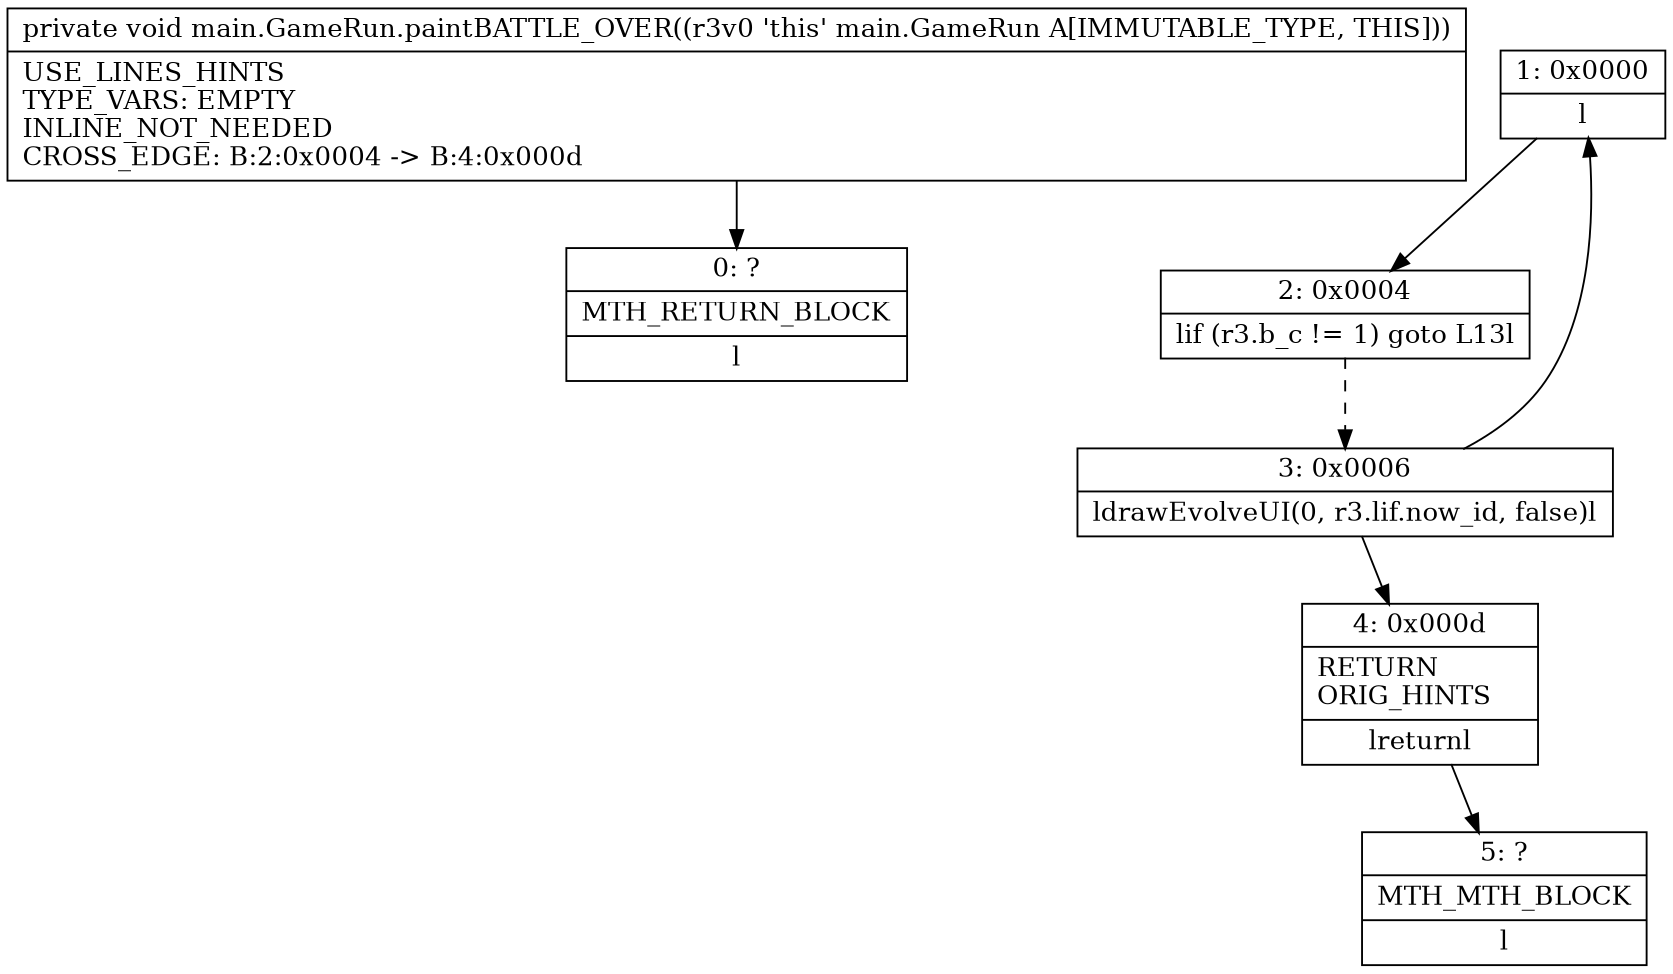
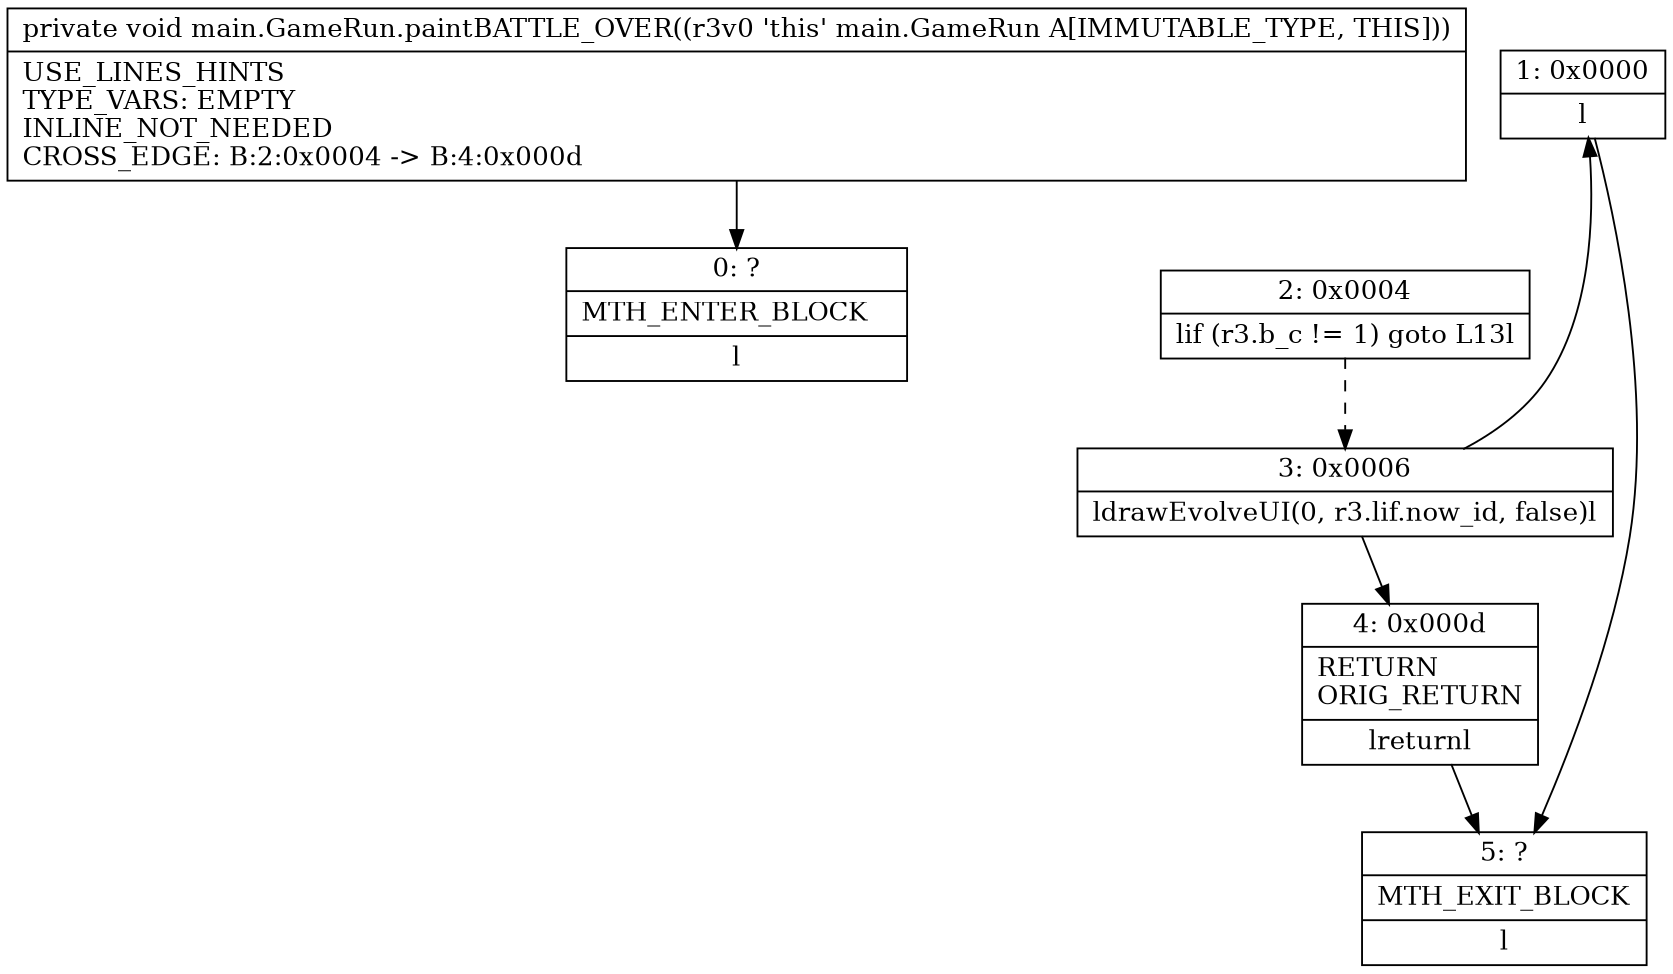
(1471, 198) -> (1636, 482)
(737, 313) -> (725, 313)
(1405, 696) -> (1420, 696)
(1504, 897) -> (1504, 897)
